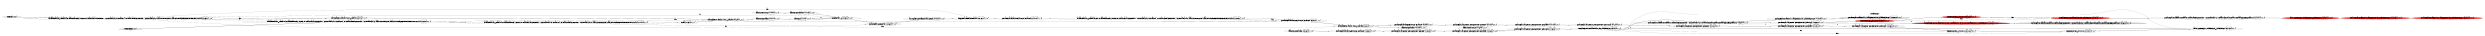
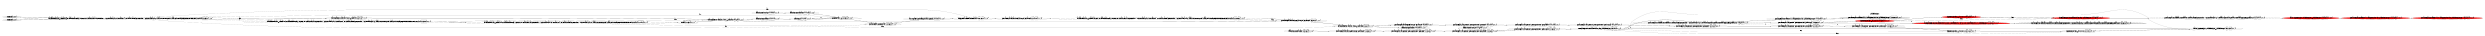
none -> (12, 20)
(130, 29) -> none
